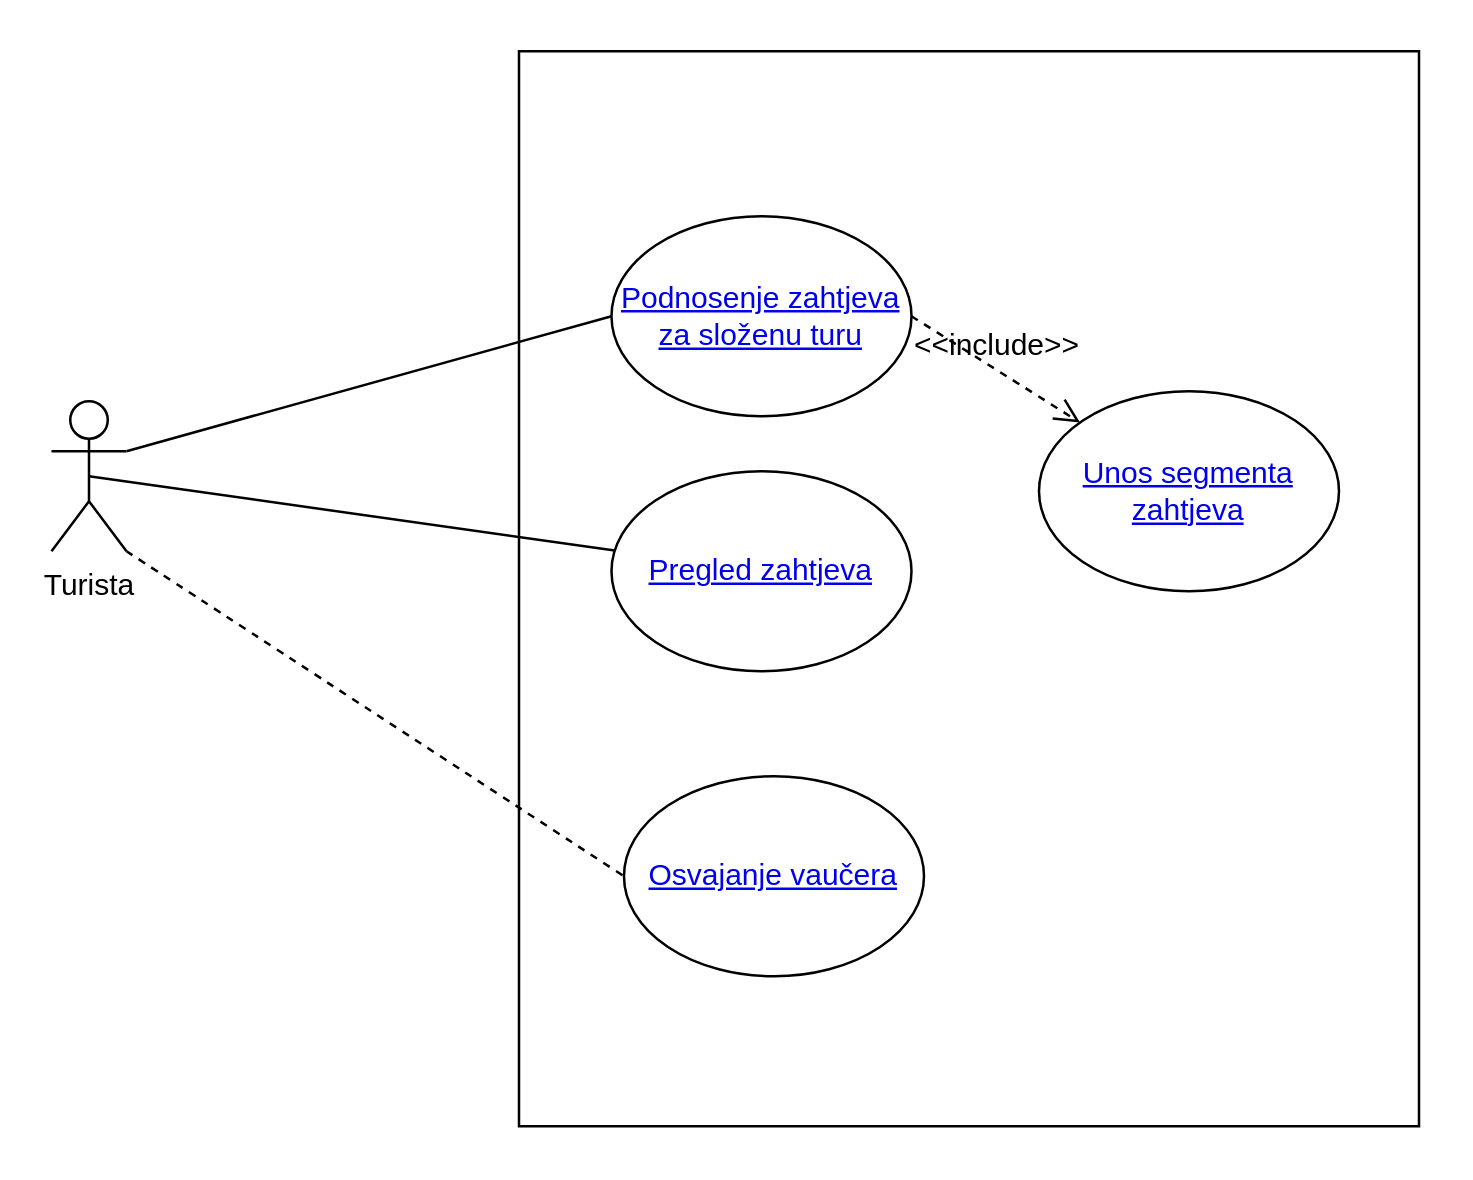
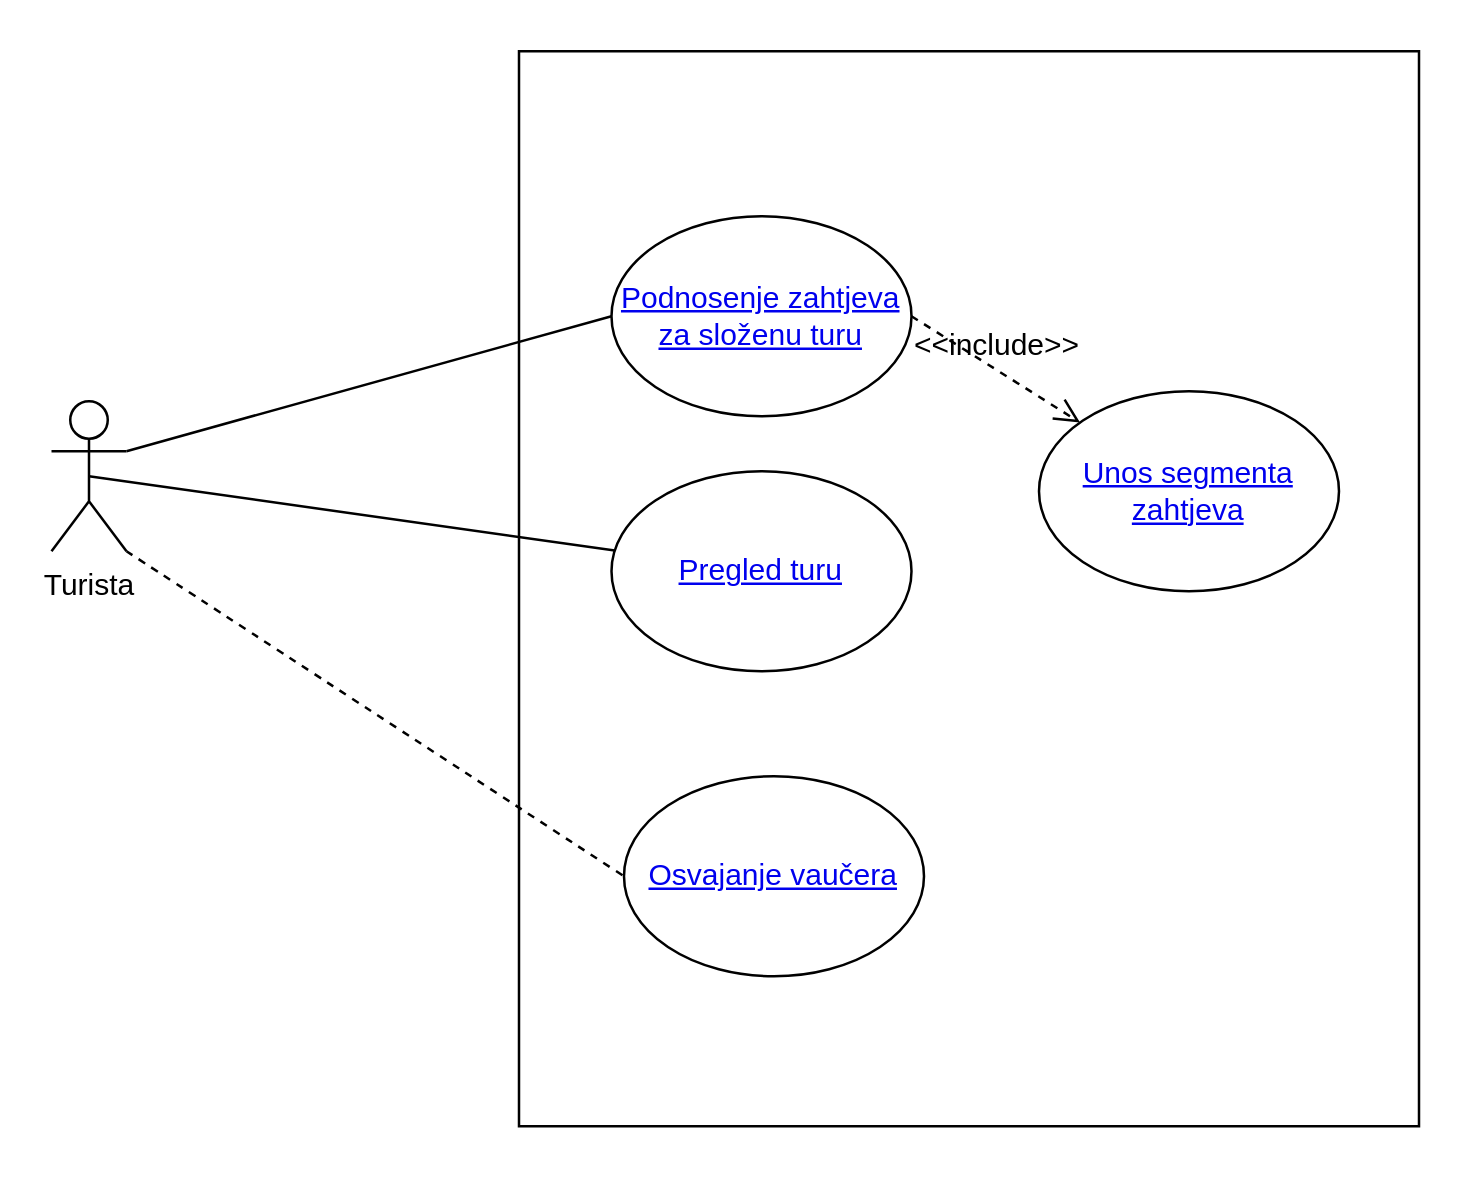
(761, 571) -> (761, 571)
